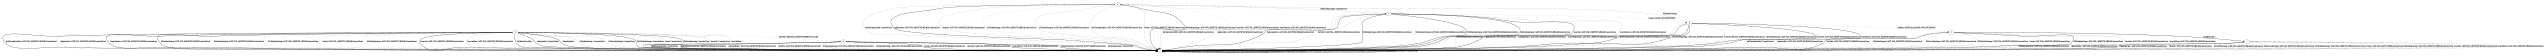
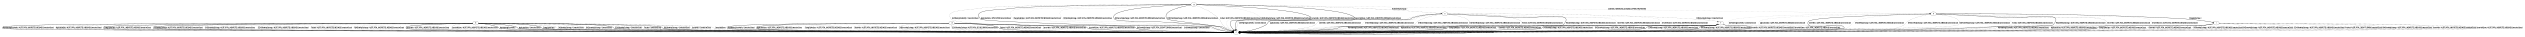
(1539, 15) -> none
(679, 34) -> none
